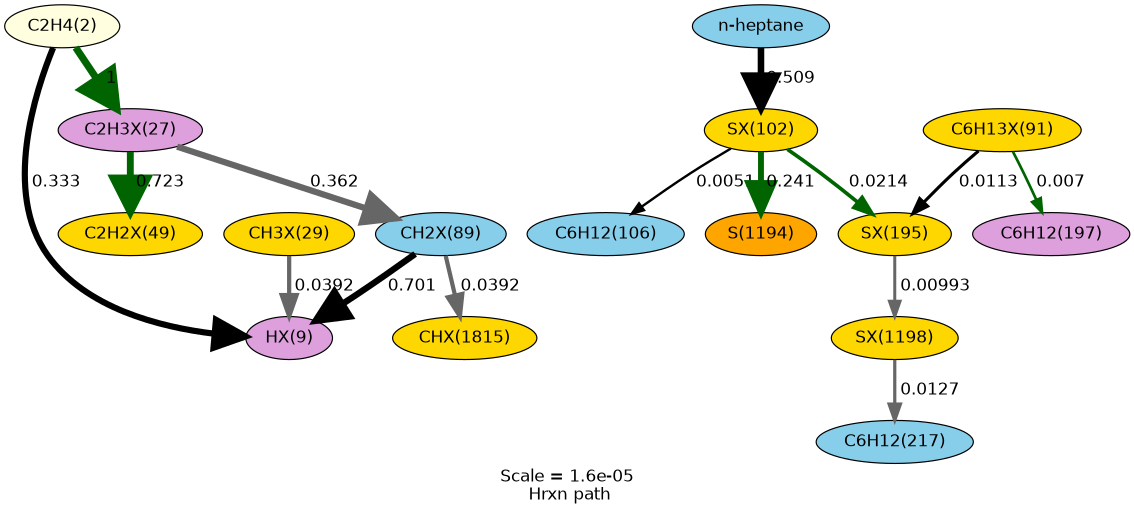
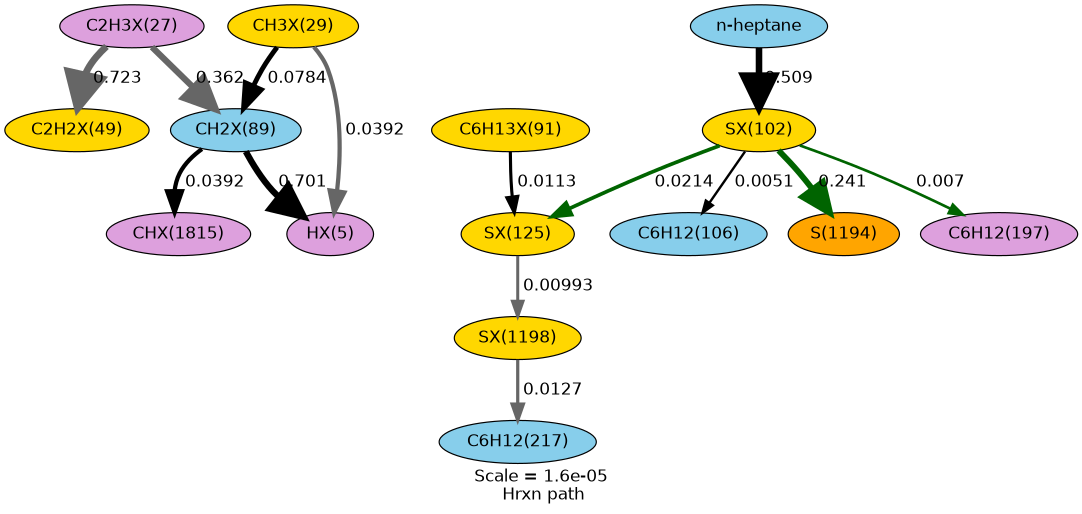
(62, 26) -> none
none -> (264, 66)
(130, 165) -> (94, 59)
(1025, 176) -> (876, 175)
(895, 234) -> (518, 234)
(450, 276) -> (183, 167)
(289, 338) -> (330, 234)
(465, 338) -> (178, 234)
